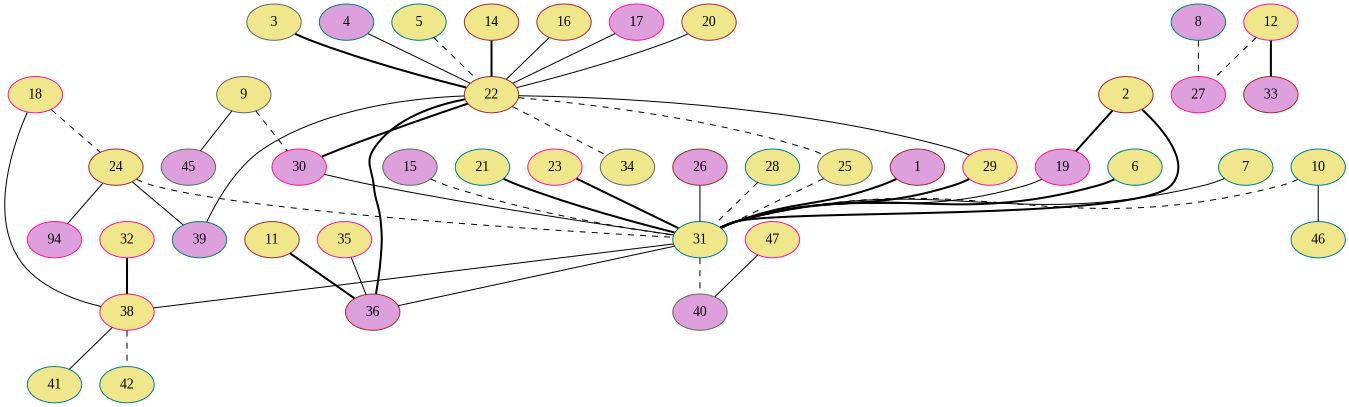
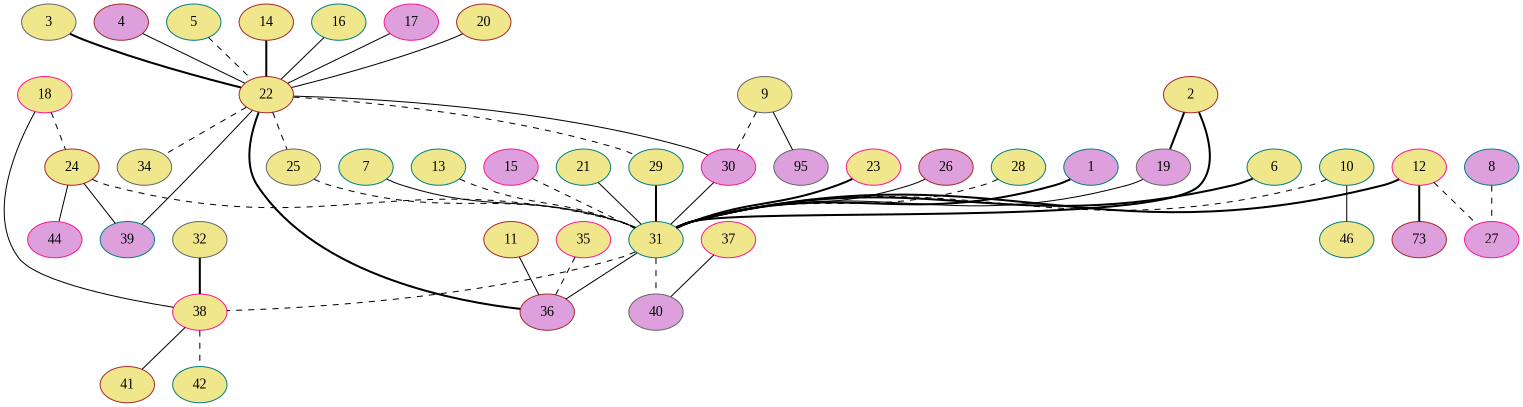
(347, 22) -> (121, 22)
(564, 22) -> (339, 22)
(1271, 95) -> (1419, 240)
(746, 110) -> (466, 116)
(376, 136) -> (503, 112)
(188, 167) -> (801, 167)
(410, 167) -> (511, 167)
none -> (438, 167)
(917, 167) -> (1091, 167)
(990, 167) -> (656, 167)
(1062, 167) -> (1163, 167)
(588, 209) -> (620, 203)
none -> (1202, 211)
(55, 240) -> (55, 240)
(127, 240) -> (200, 240)
(772, 240) -> (728, 240)
(322, 276) -> (528, 273)
(359, 276) -> (564, 279)
(414, 276) -> (413, 297)
(55, 385) -> (127, 385)
